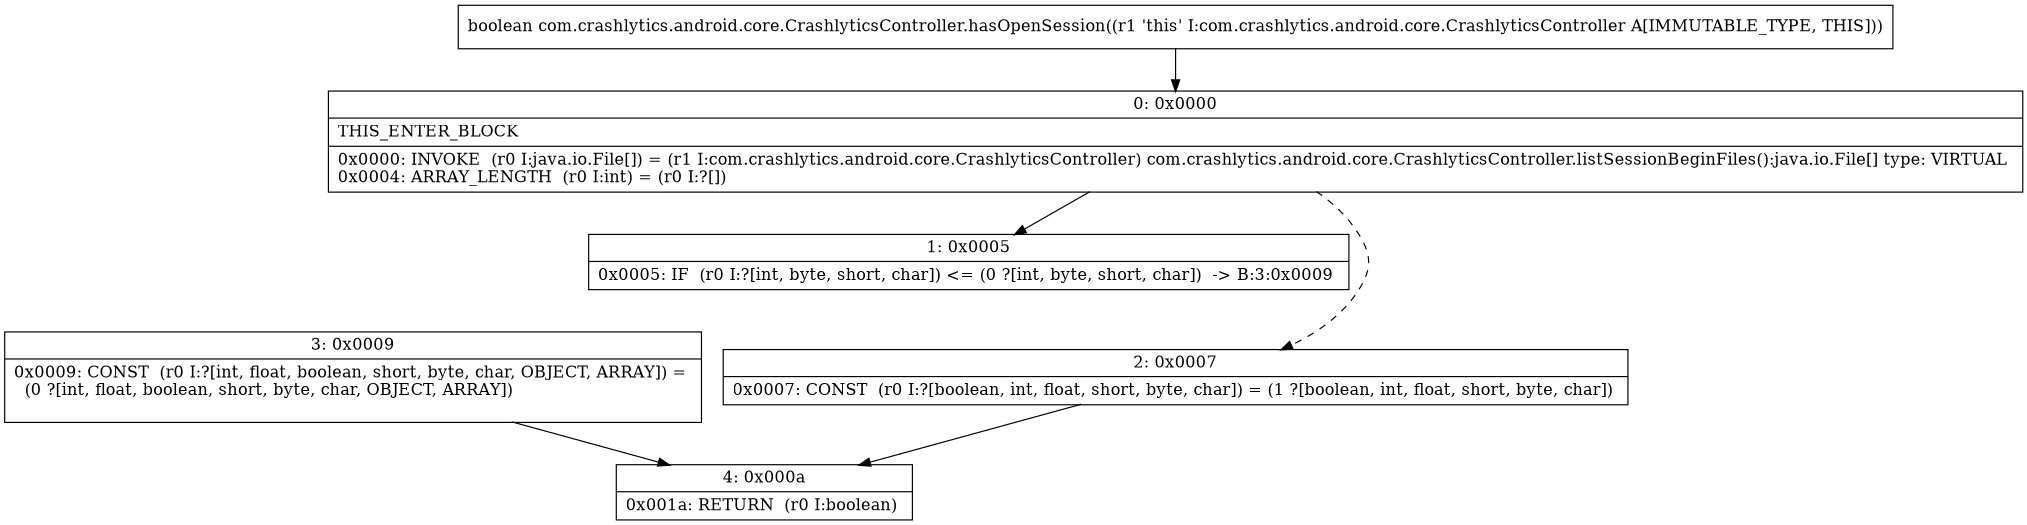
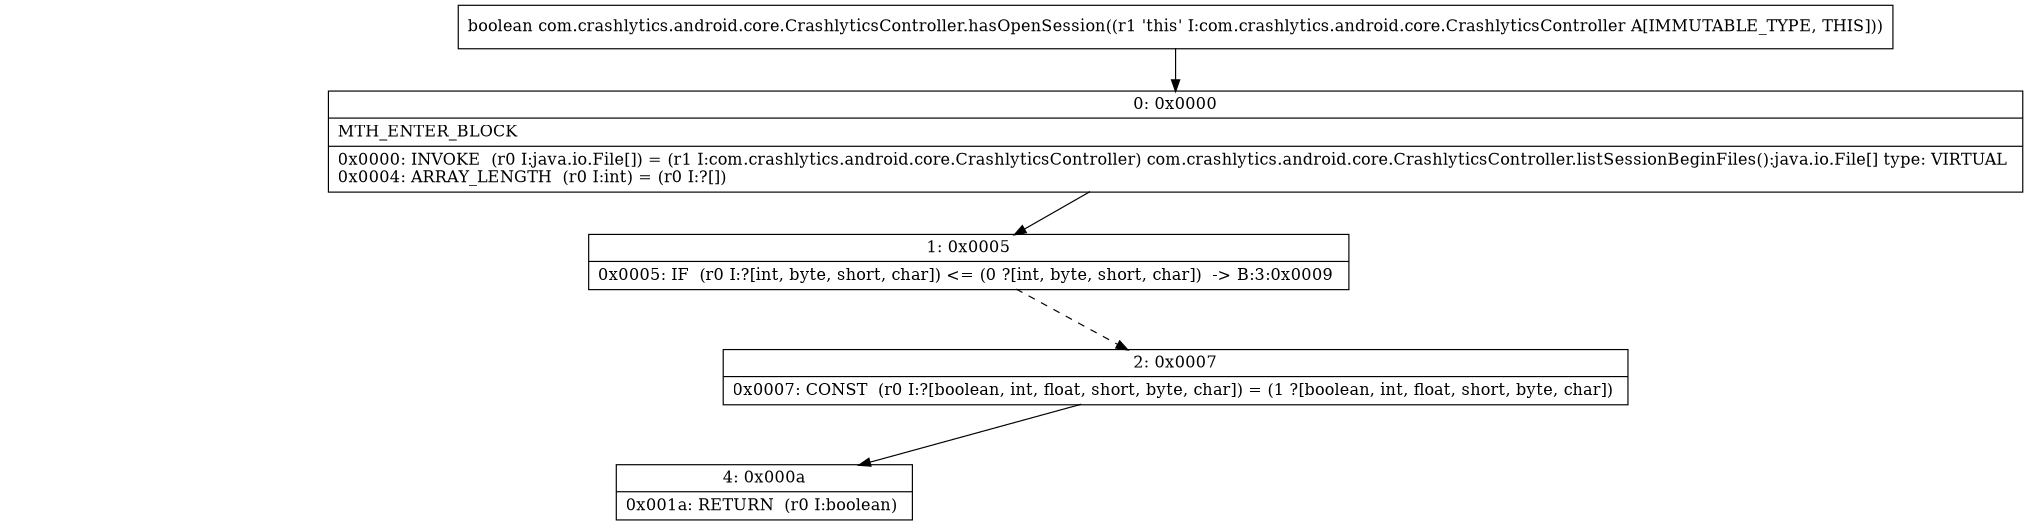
(428, 132) -> (428, 132)
(1366, 275) -> (1067, 317)
(353, 377) -> none
